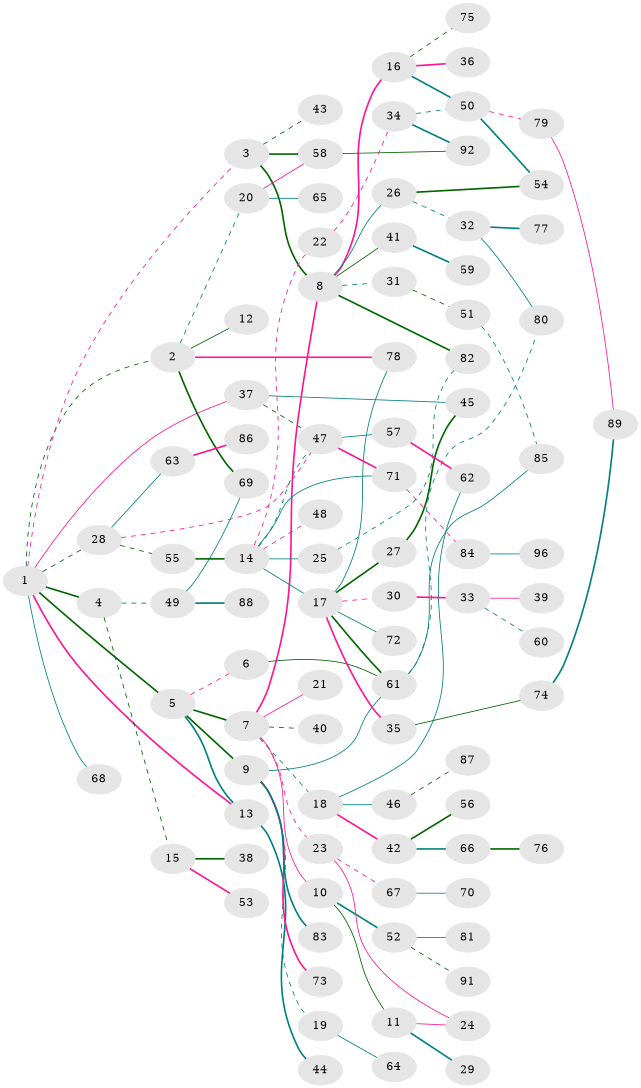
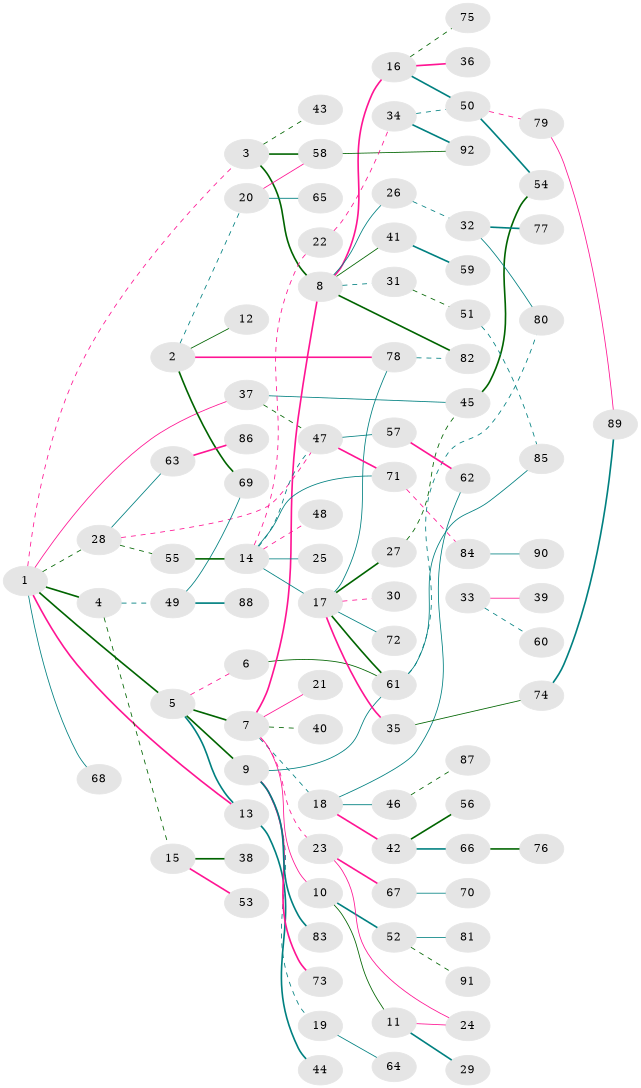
(468, 189) -> (505, 294)
(68, 409) -> none
(439, 445) -> (432, 474)
(424, 485) -> (431, 358)
(542, 554) -> (542, 554)
(424, 597) -> none
(357, 871) -> (357, 871)
